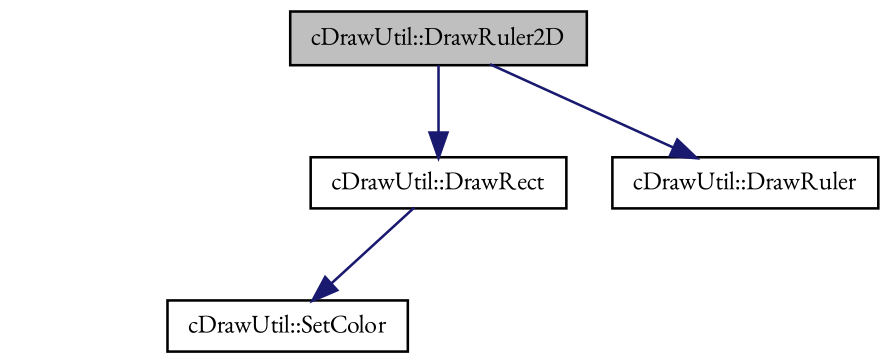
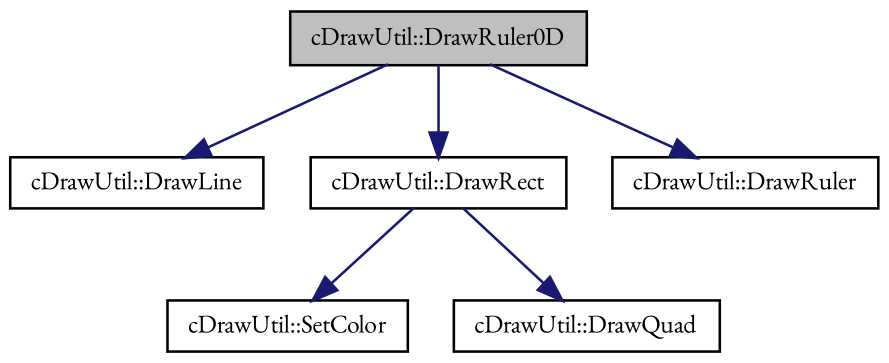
(439, 38) -> (439, 38)
none -> (137, 183)
none -> (587, 326)
